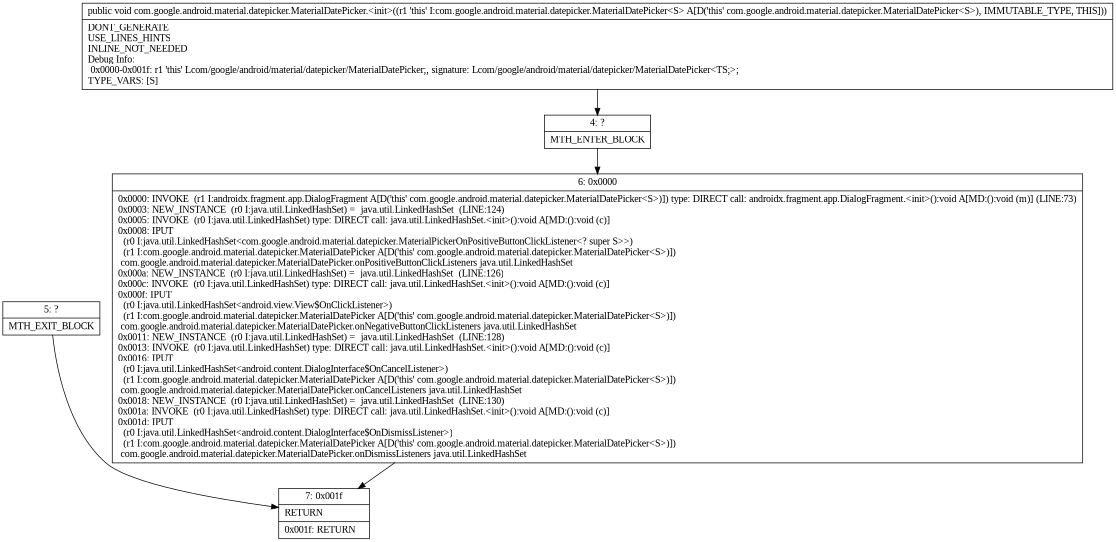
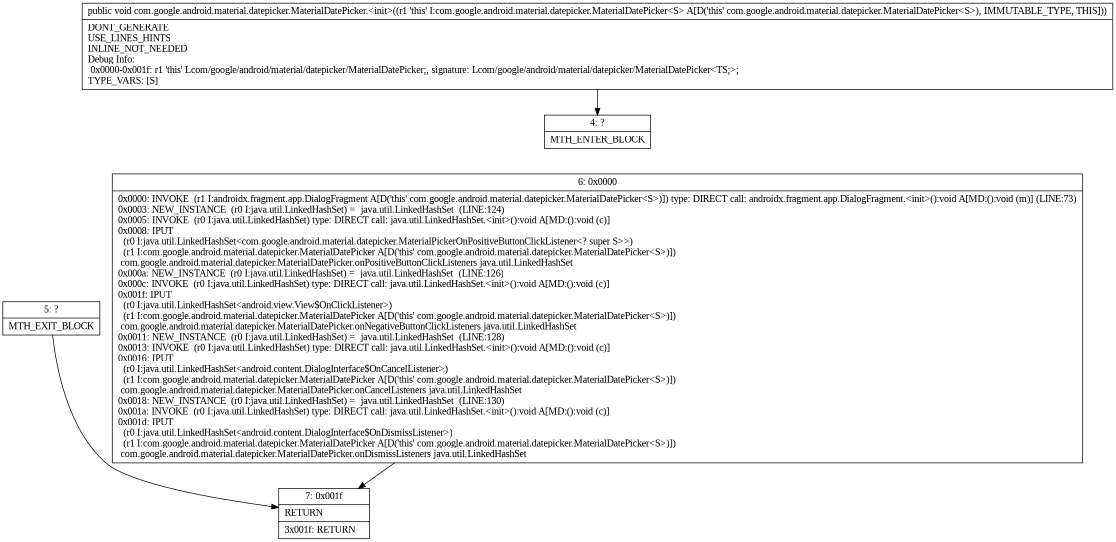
(597, 158) -> none
(148, 295) -> (148, 295)
(324, 530) -> (324, 530)
